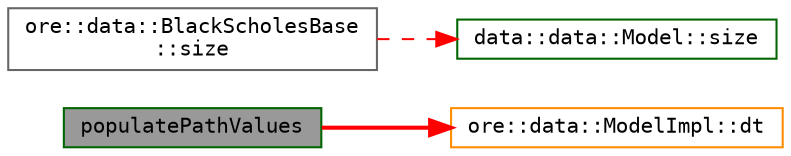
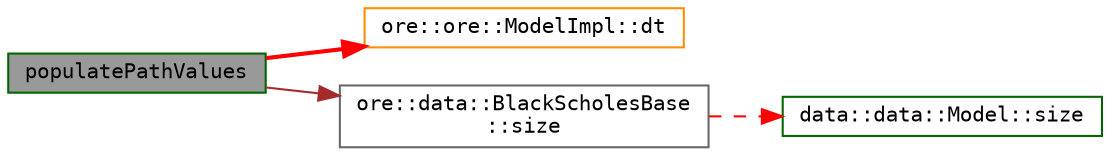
none -> (292, 90)
(617, 128) -> (524, 28)
